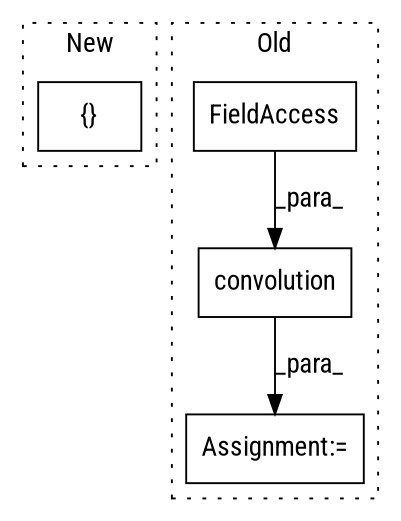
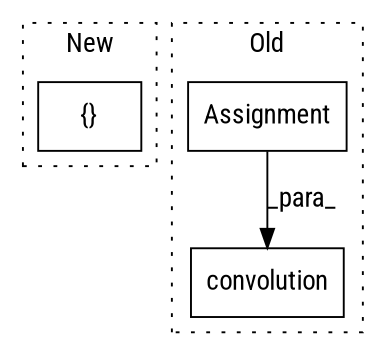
(275, 116) -> (267, 116)
(275, 449) -> none
